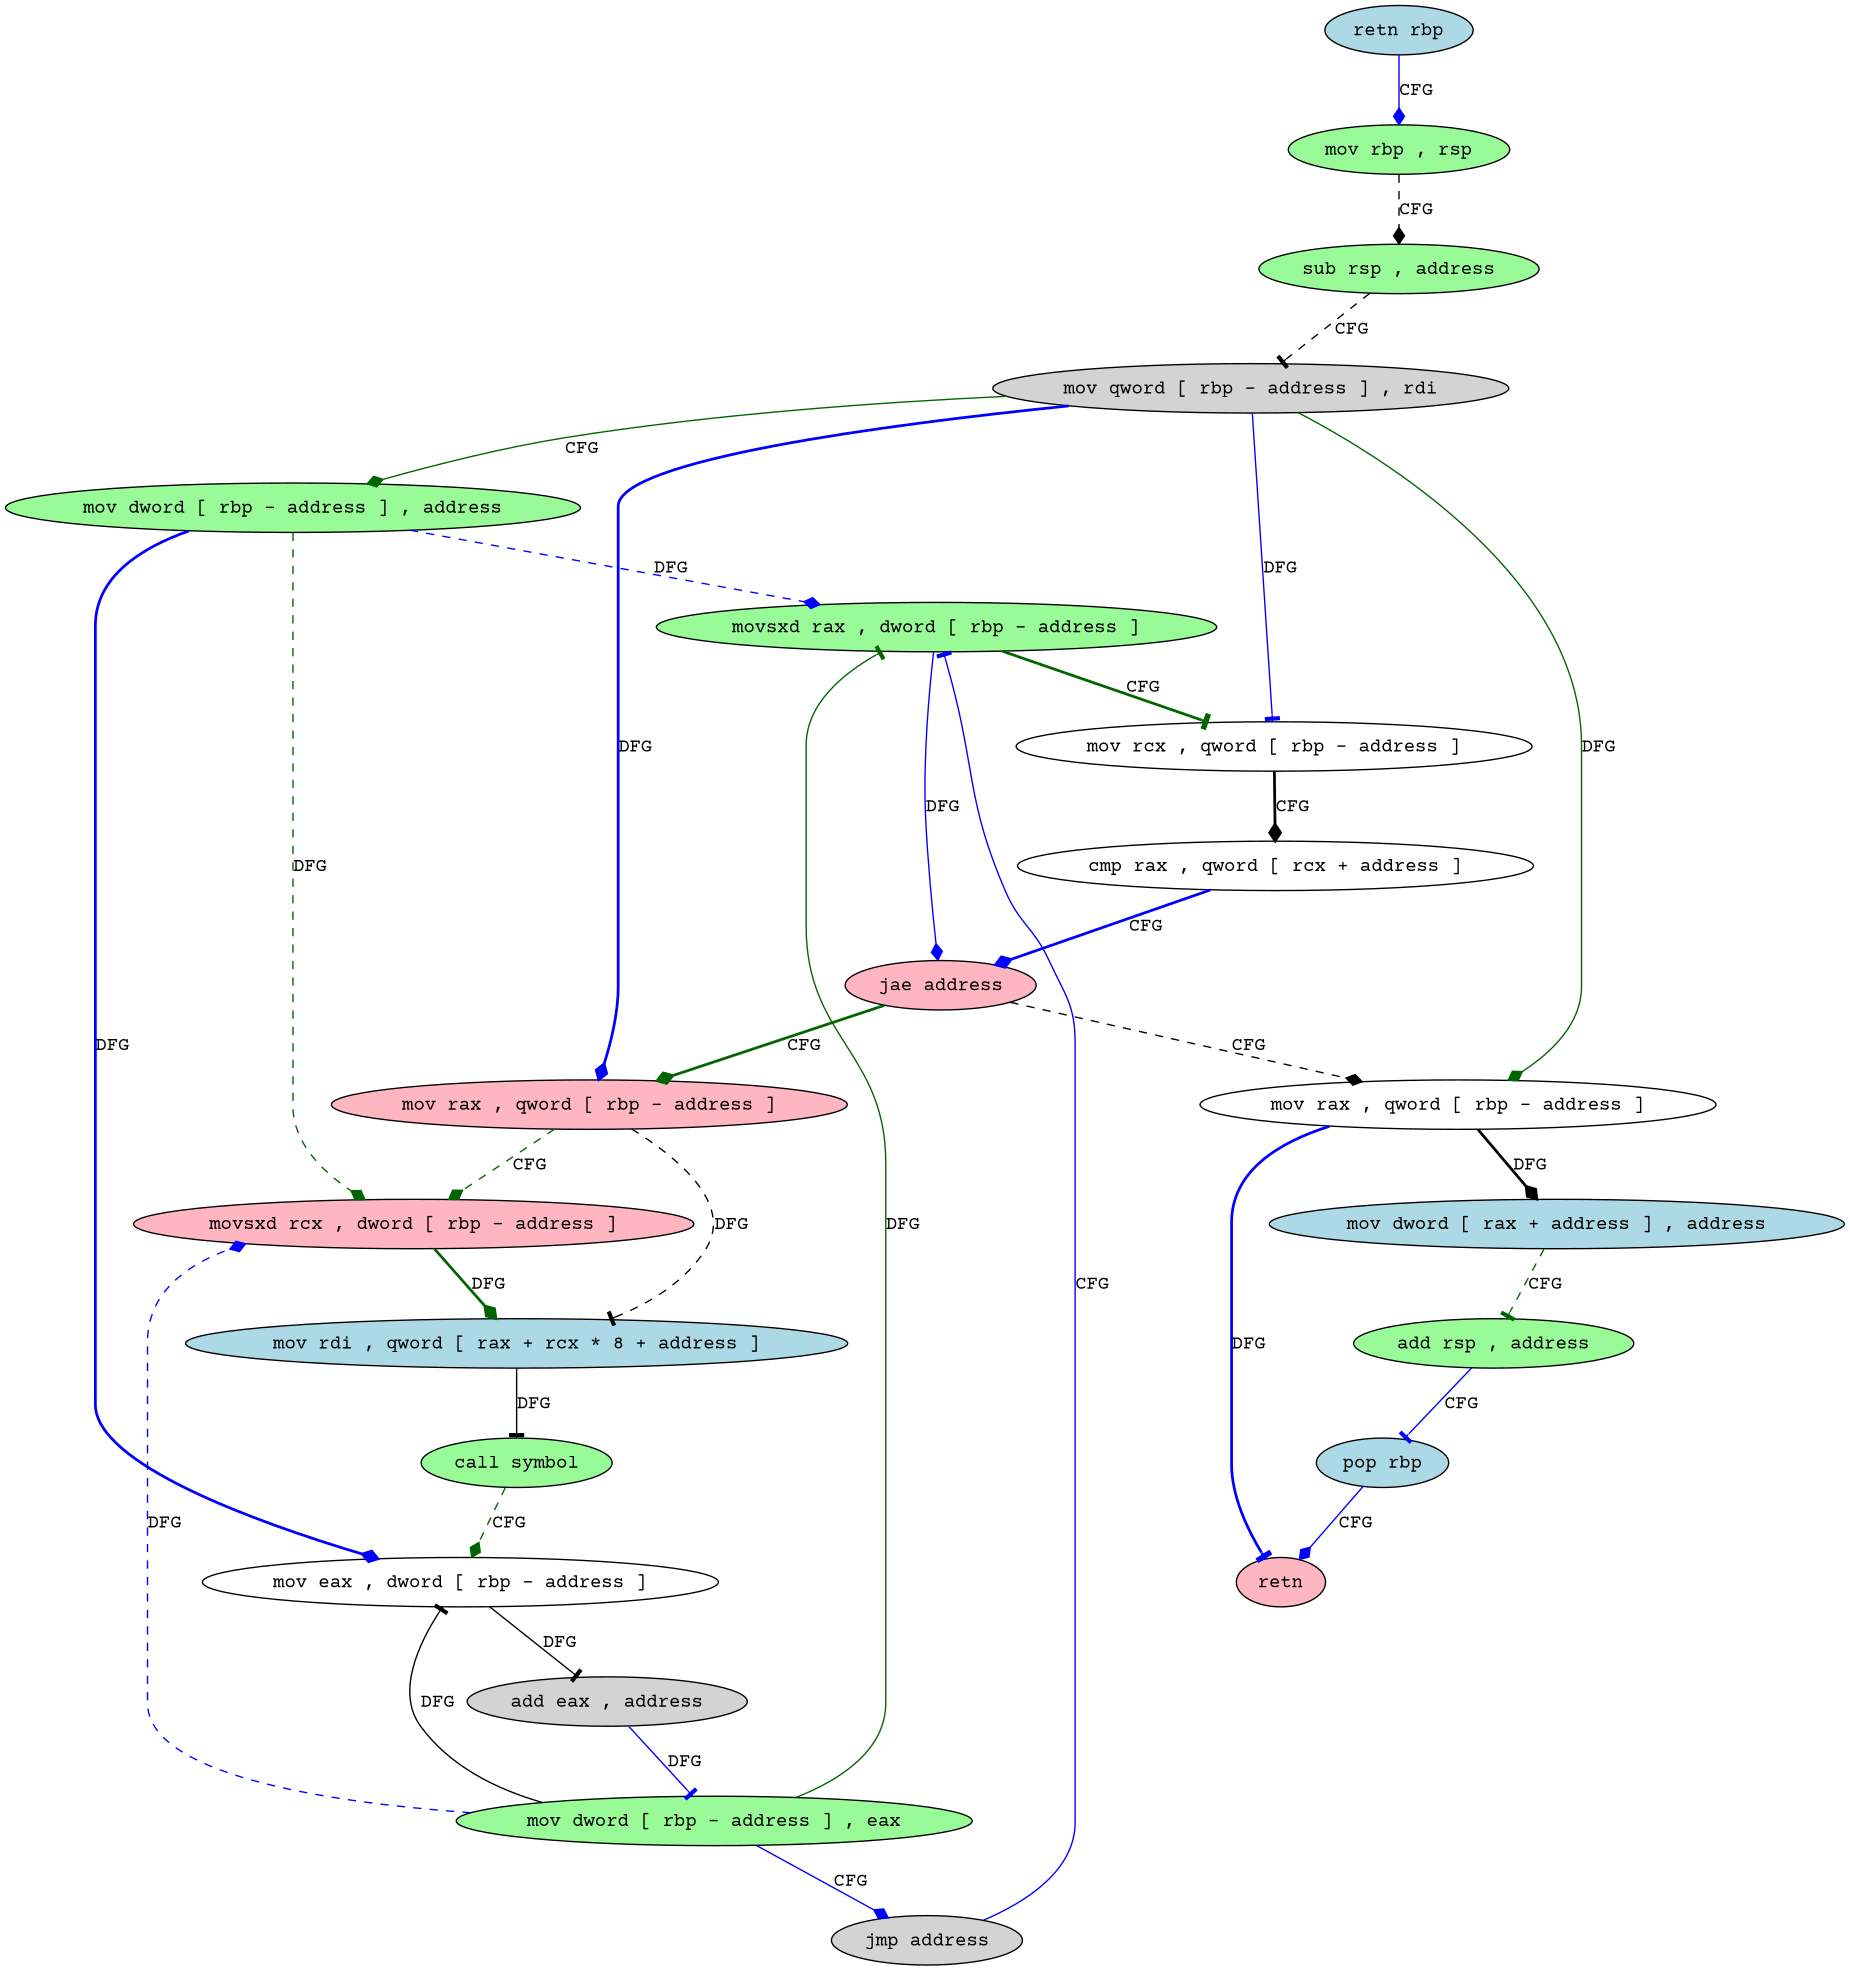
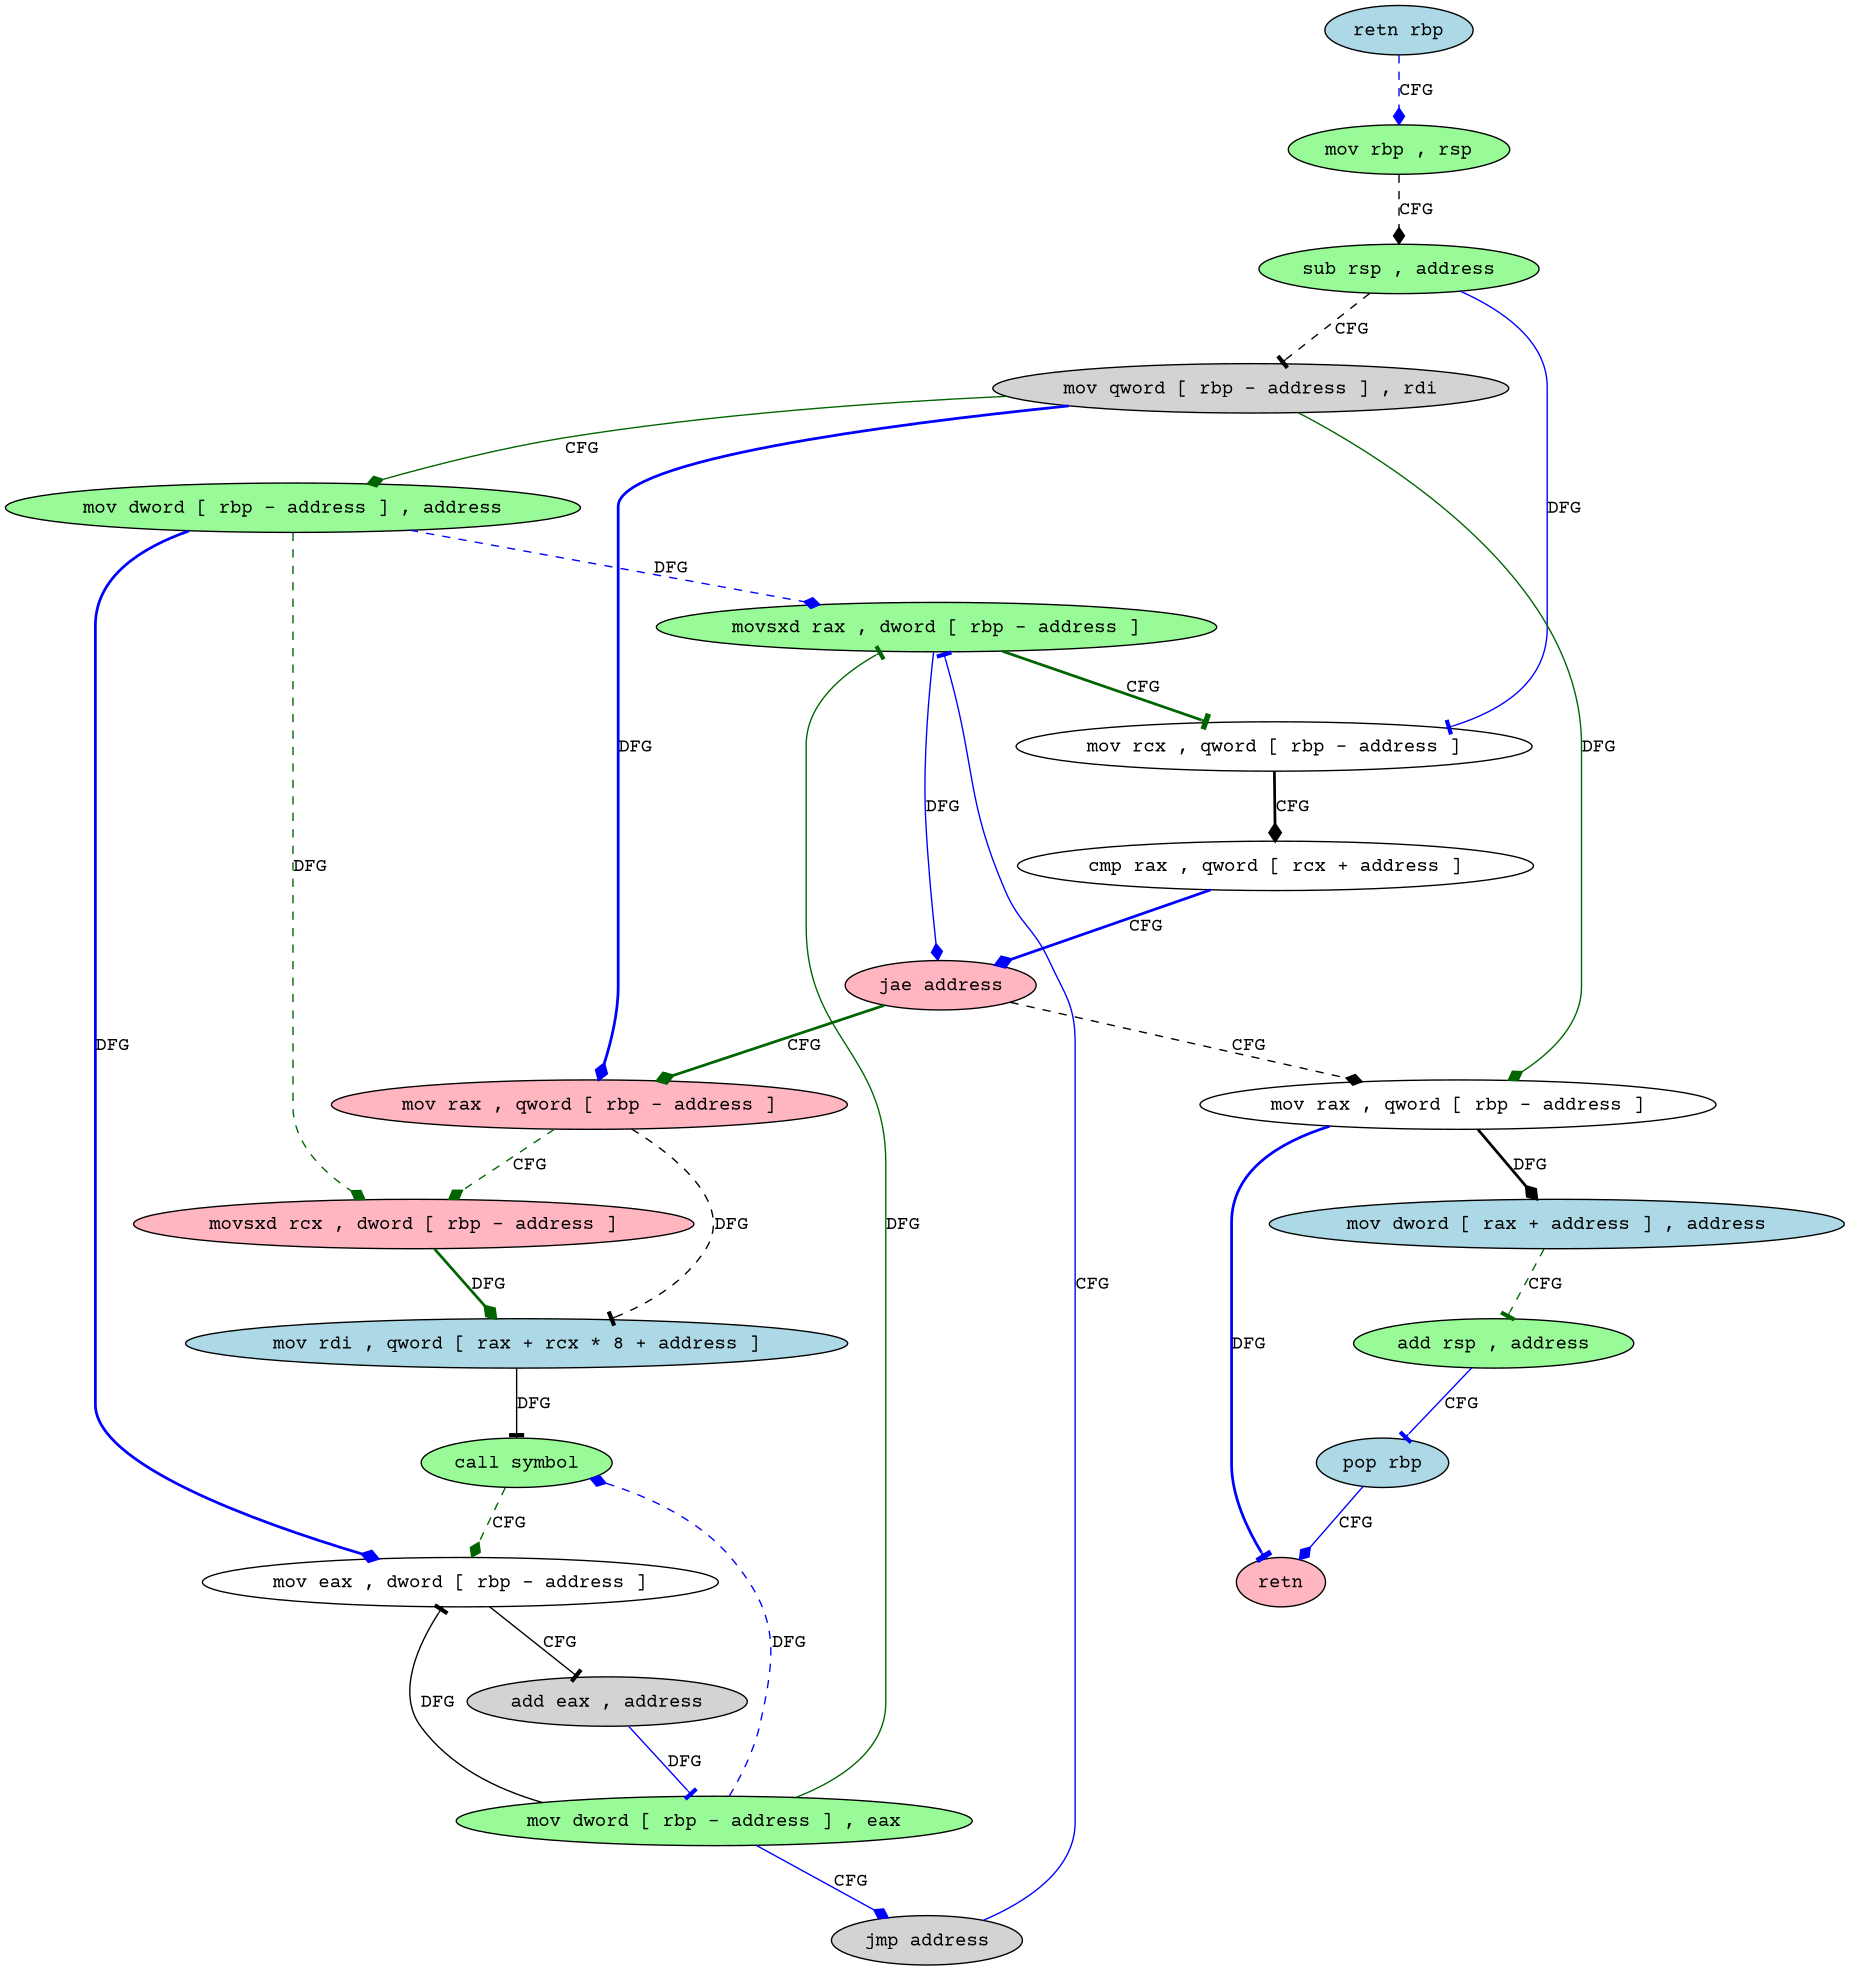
(1399, 82) -> (1399, 82)
(1262, 564) -> (1547, 512)
(148, 1636) -> (760, 1604)
(560, 1642) -> (560, 1642)
